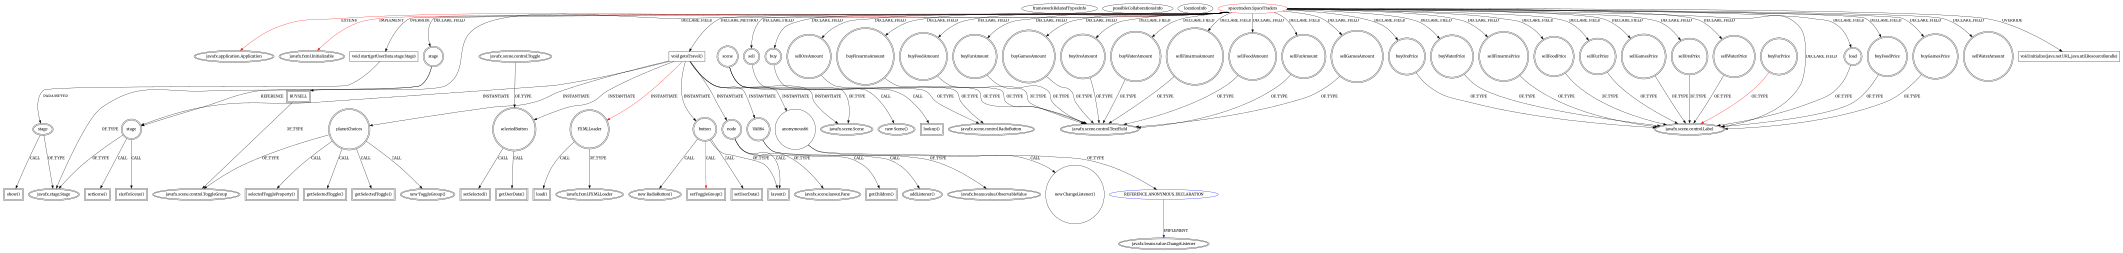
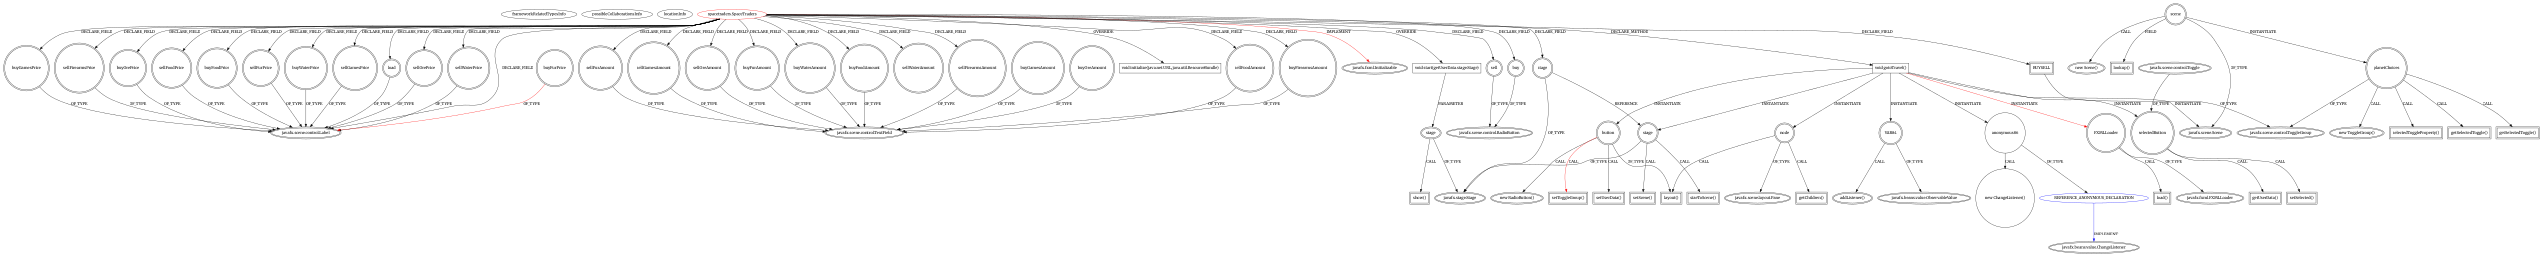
(1136, 14) -> none
(1141, 18) -> none
(234, 56) -> none
(918, 96) -> (2151, 32)
(523, 105) -> (2275, 40)
